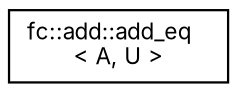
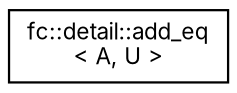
(119, 46) -> (119, 46)
